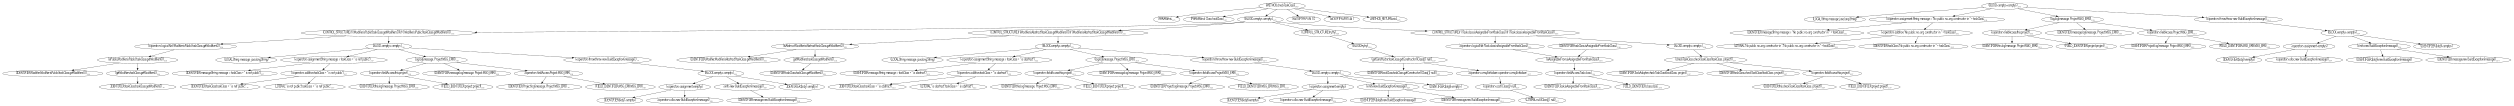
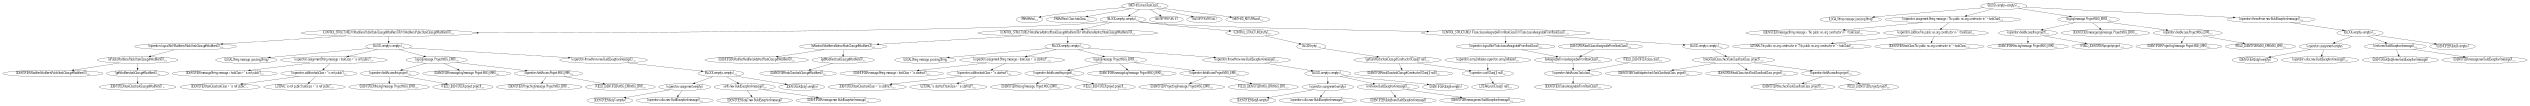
(1450, 67) -> (1443, 67)
(1607, 80) -> (1609, 67)
none -> (755, 100)
